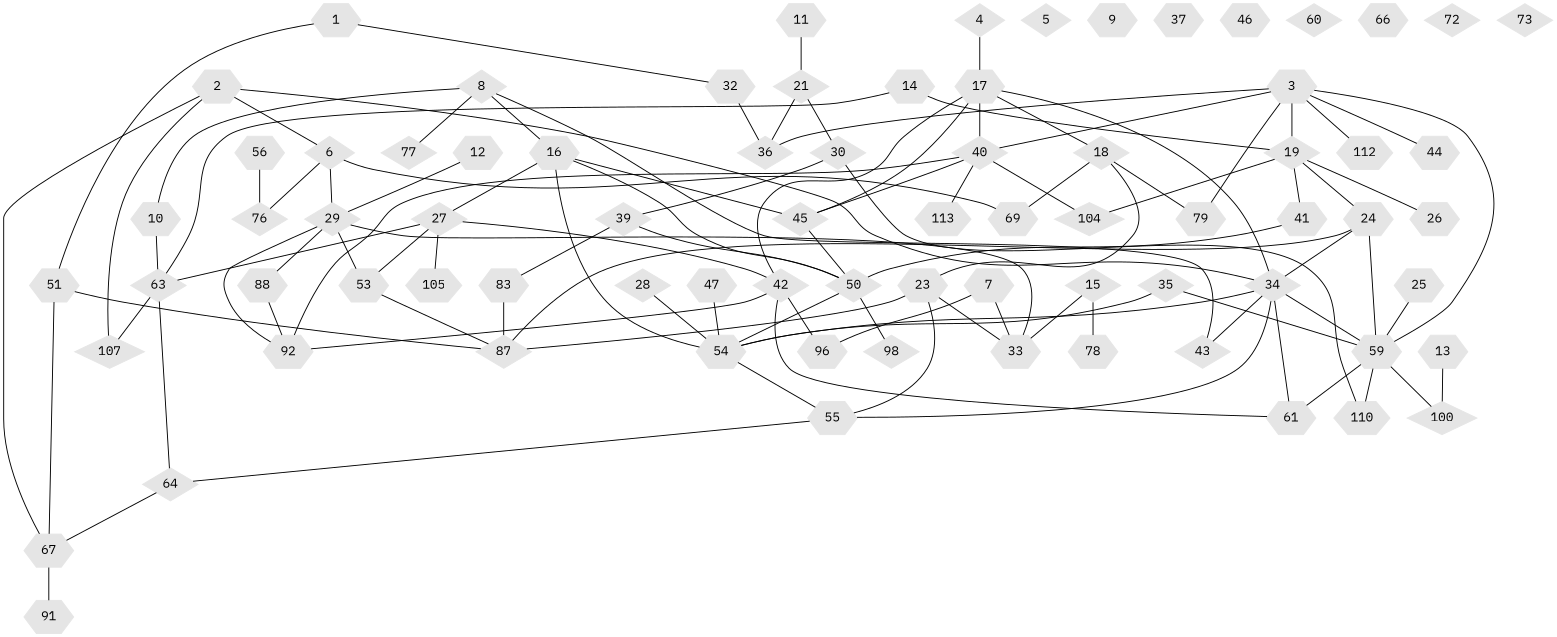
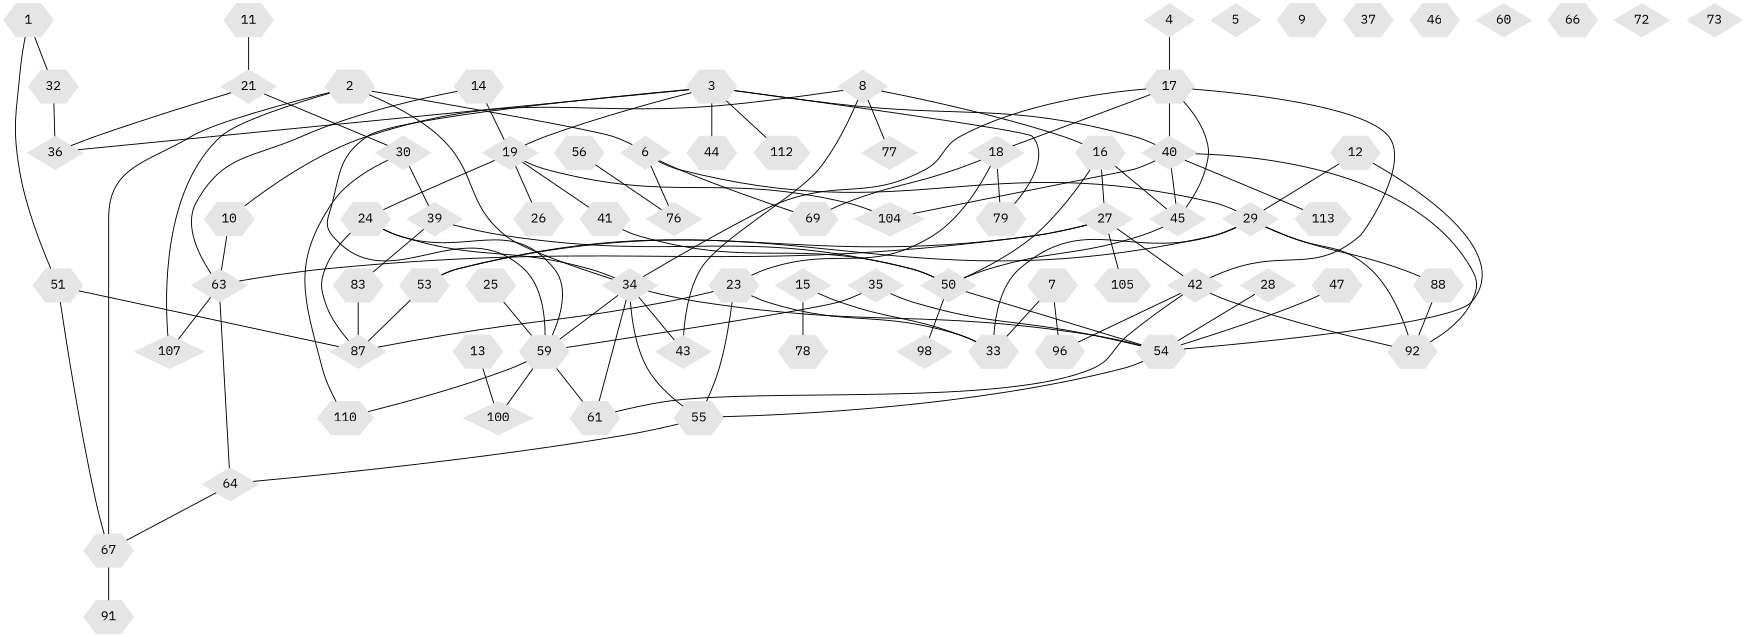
(595, 287) -> (1436, 316)
